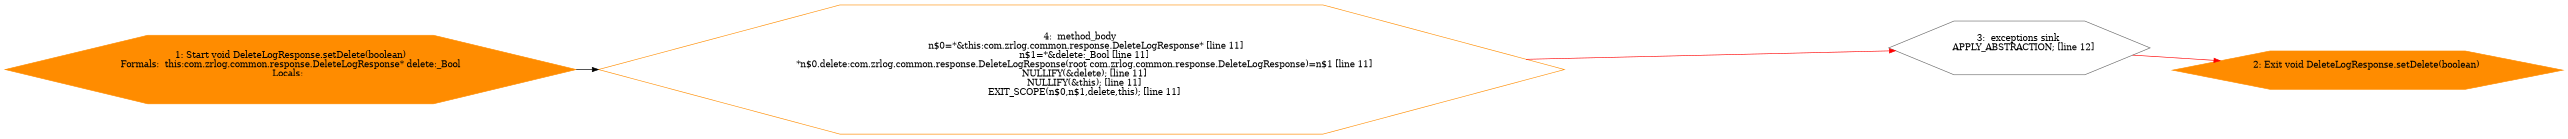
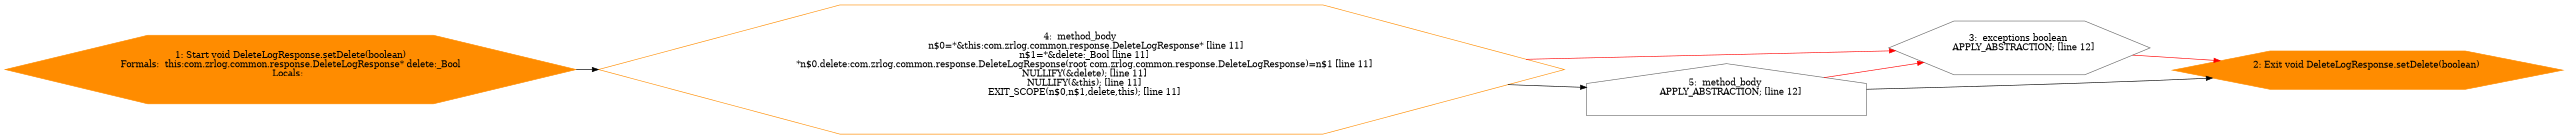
(2019, 48) -> (2019, 48)
none -> (1726, 92)
